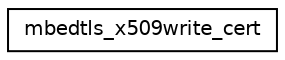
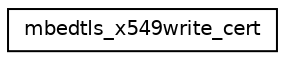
(142, 30) -> (142, 30)
